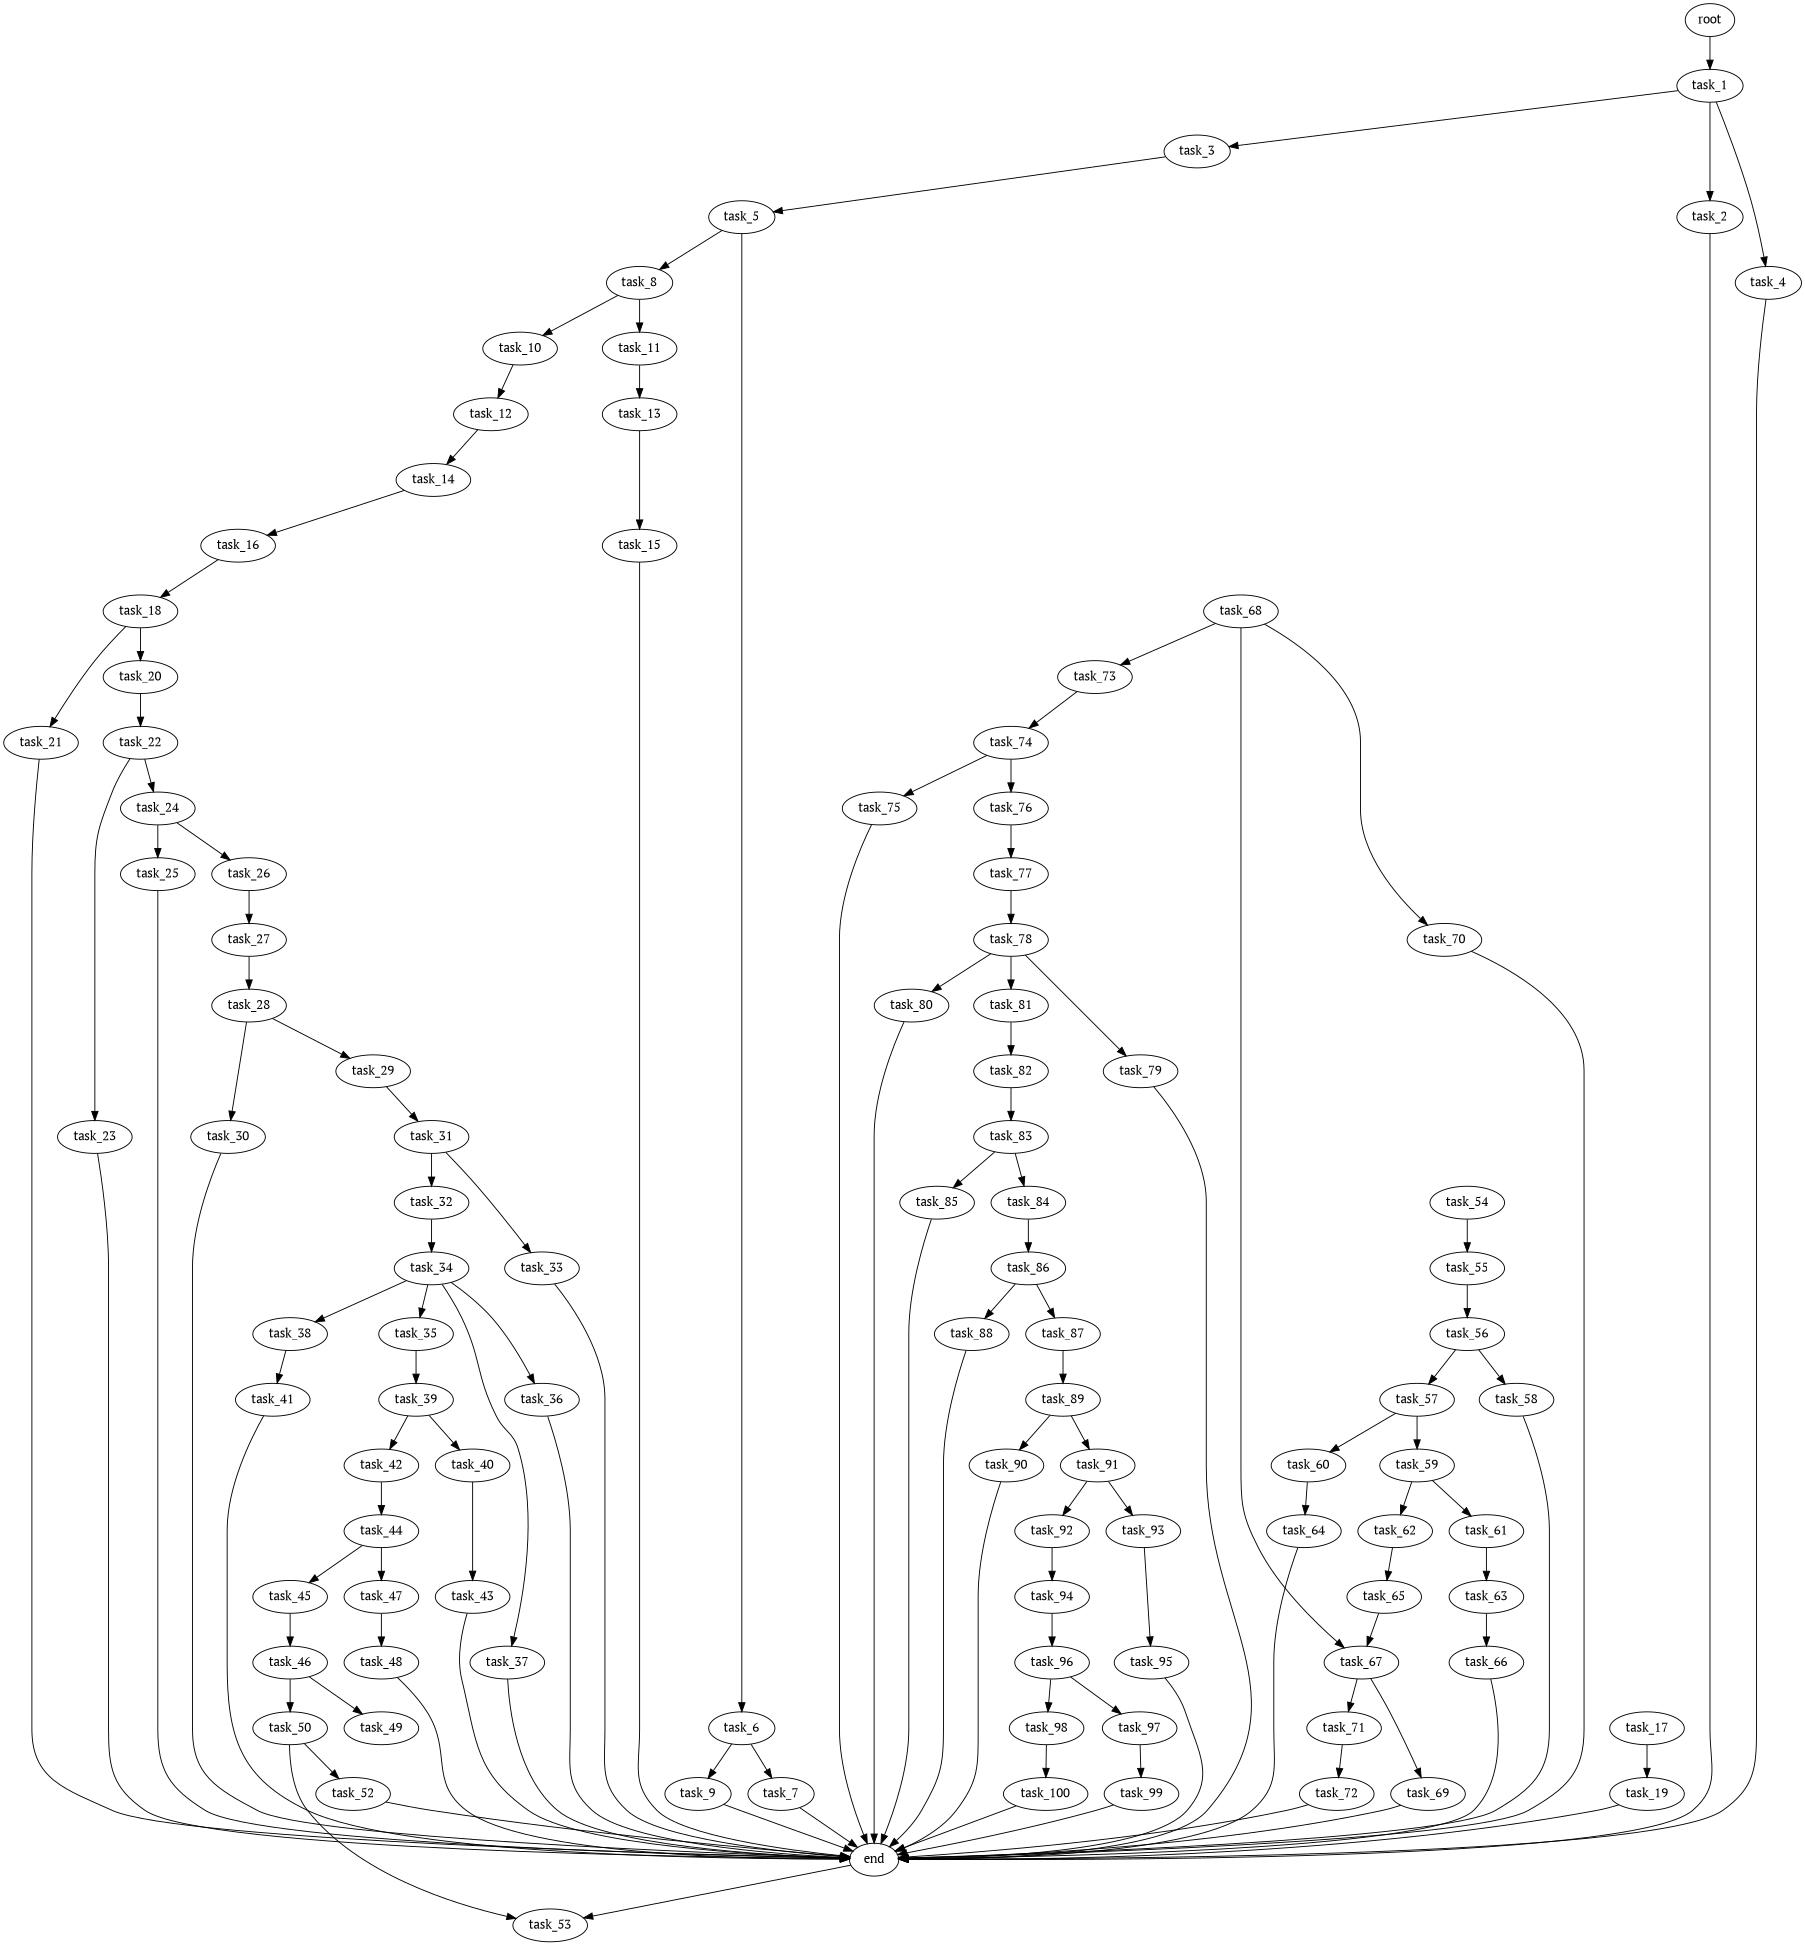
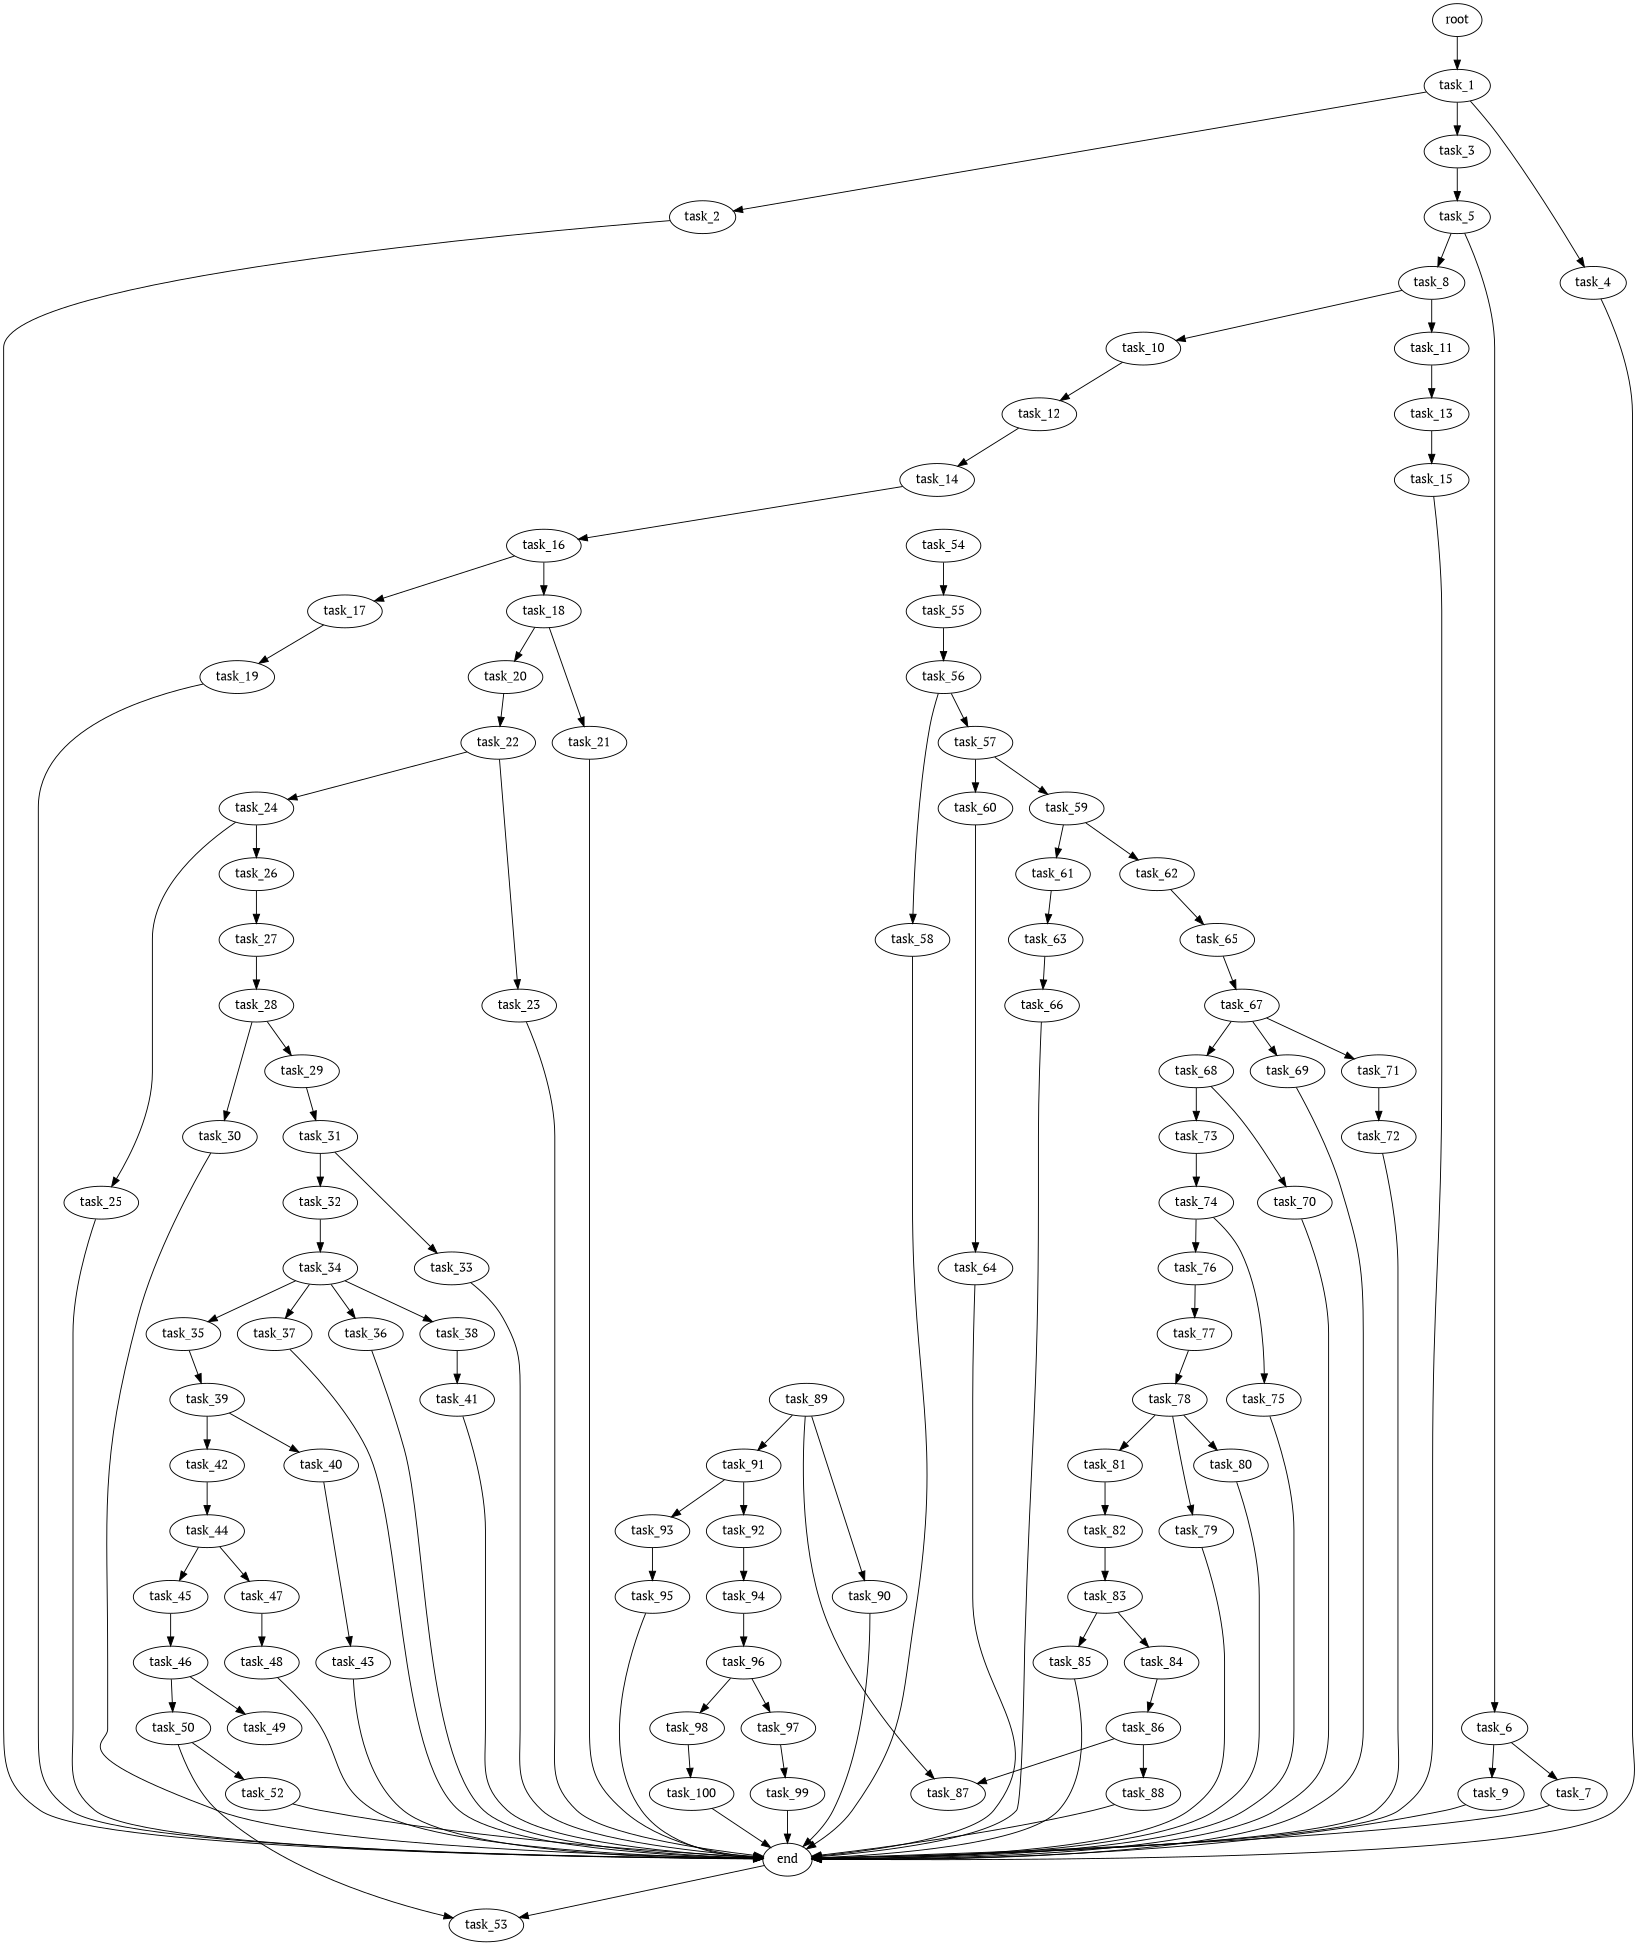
none -> (449, 577)
(1241, 1151) -> (1222, 1035)
(1063, 1362) -> (823, 1609)
